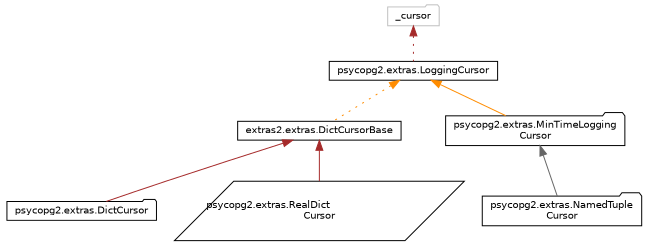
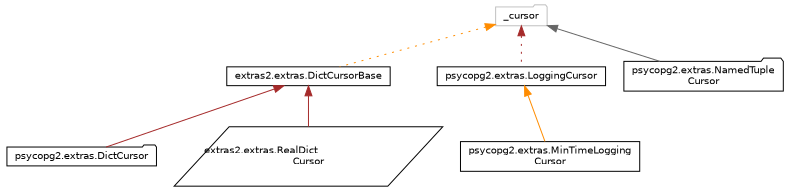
(362, 103) -> (413, 47)
(535, 131) -> (550, 156)
(550, 176) -> (608, 45)
(319, 211) -> (308, 156)
